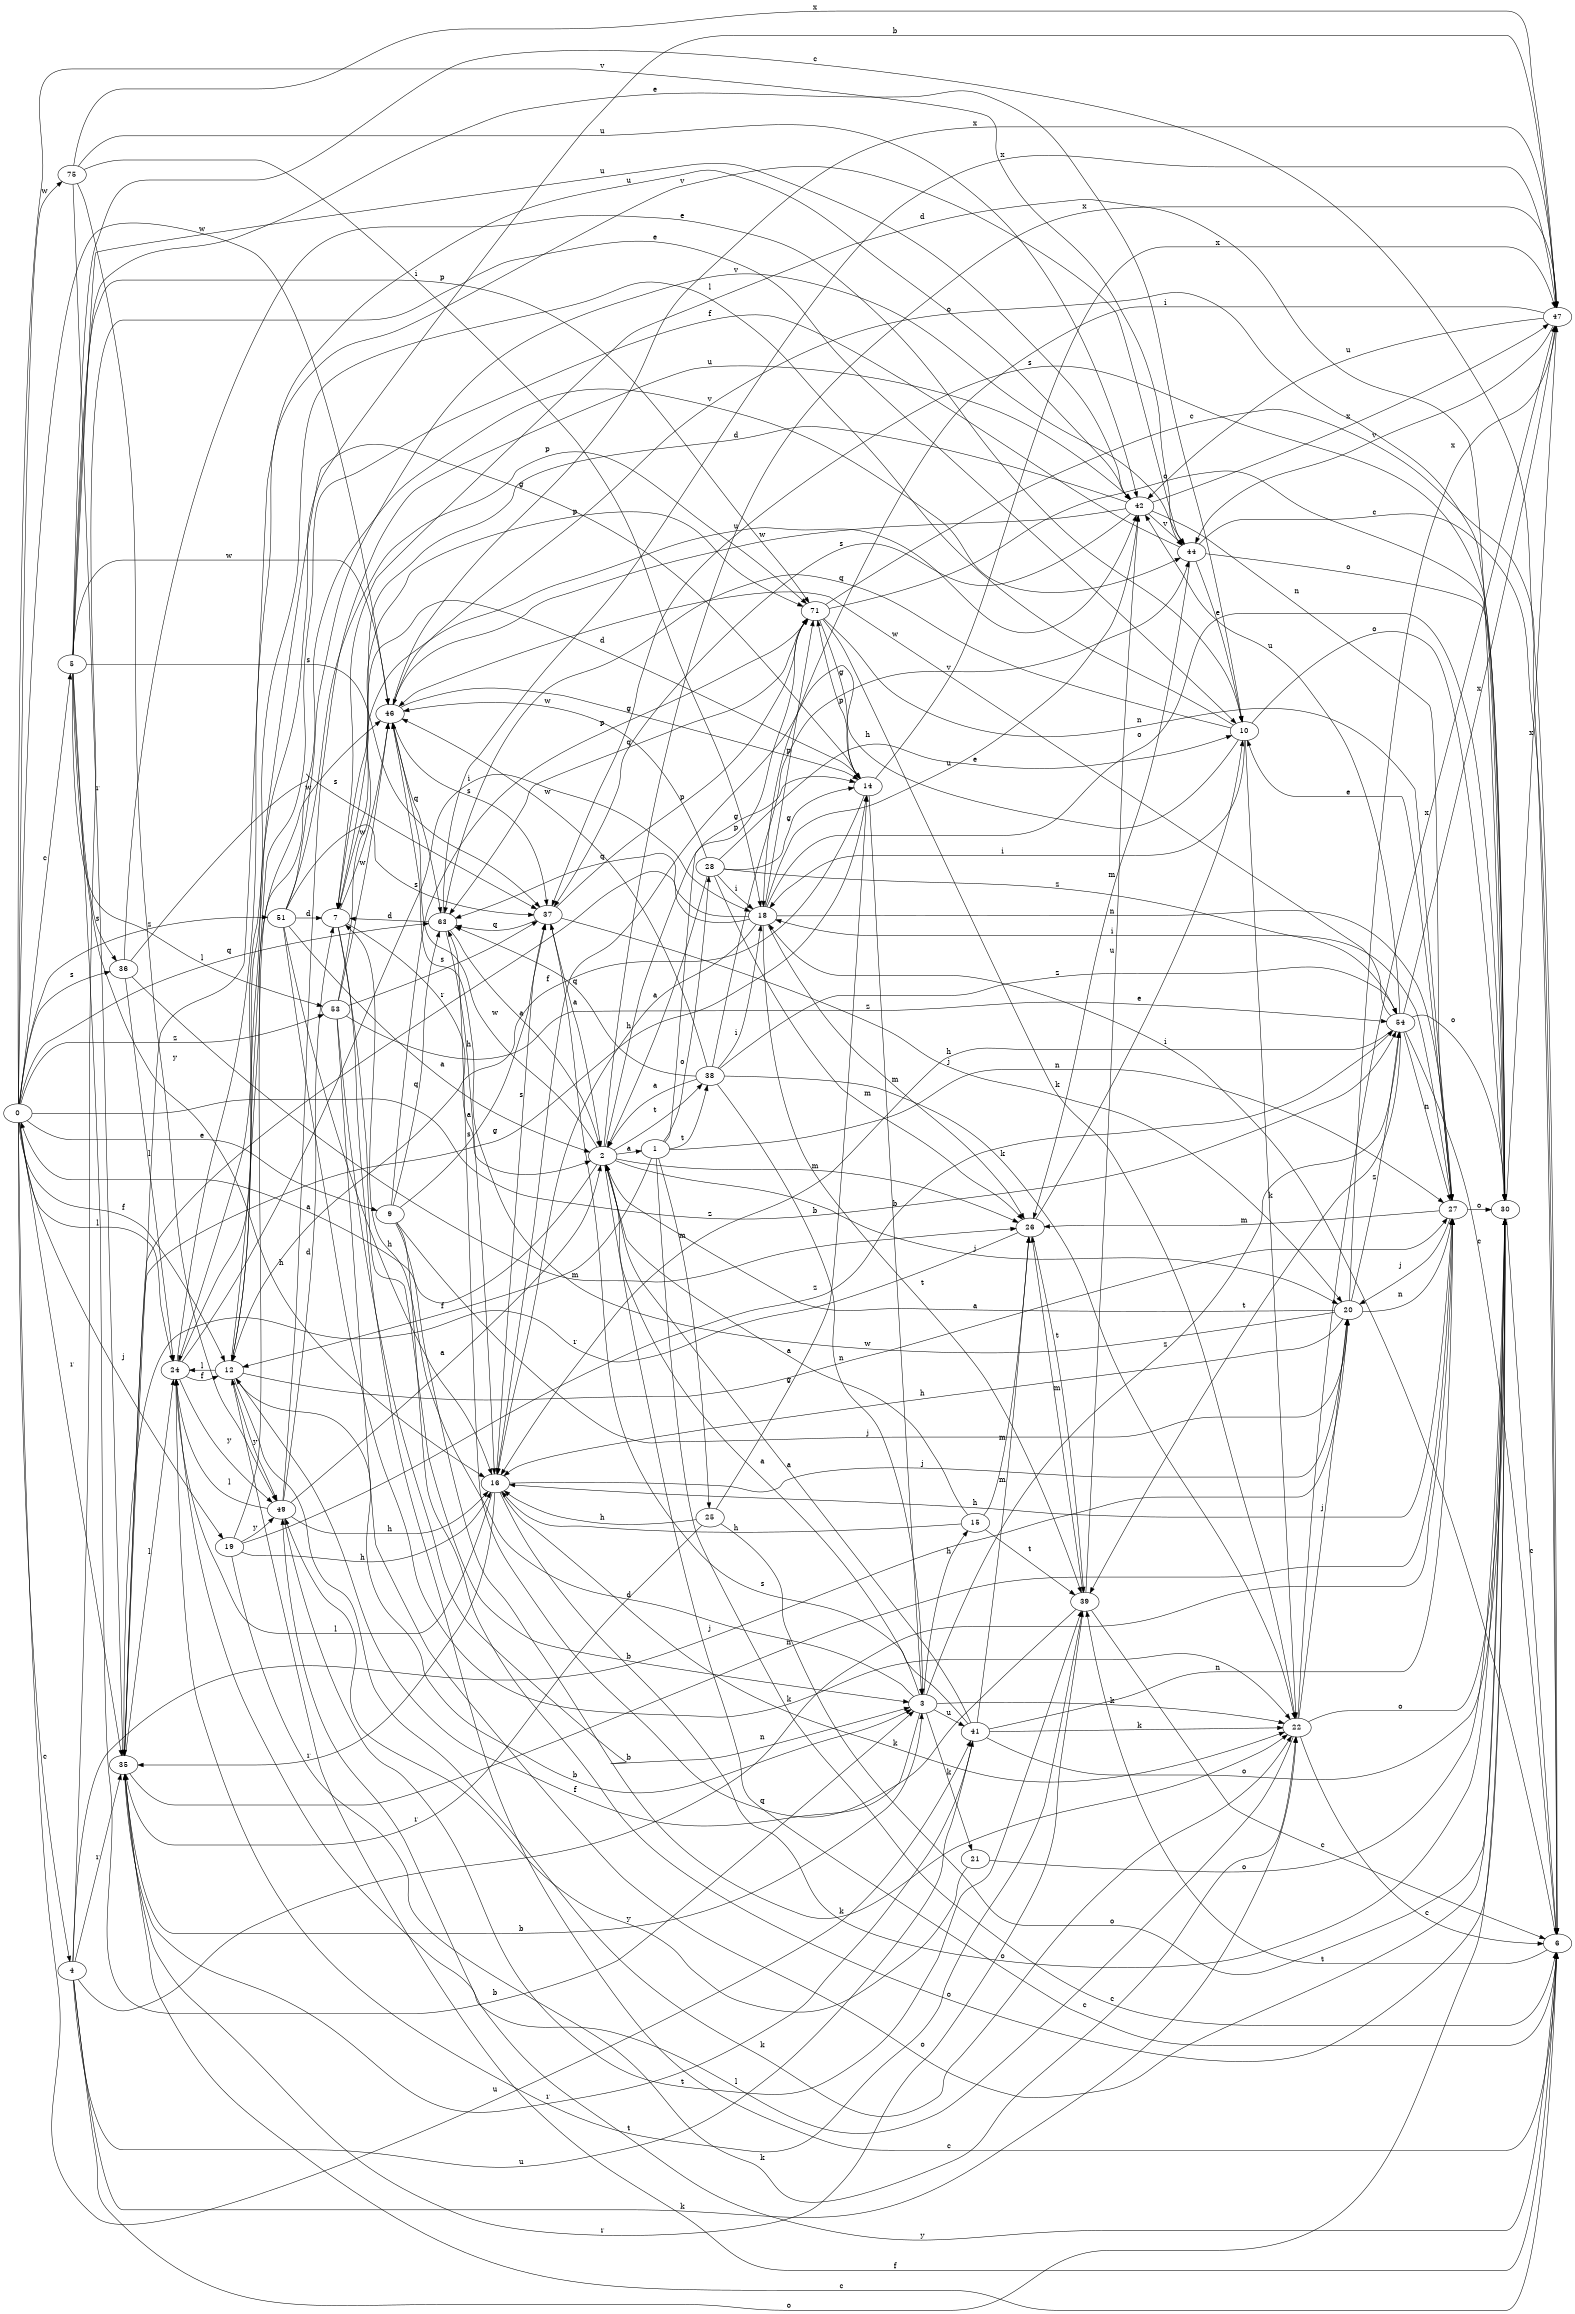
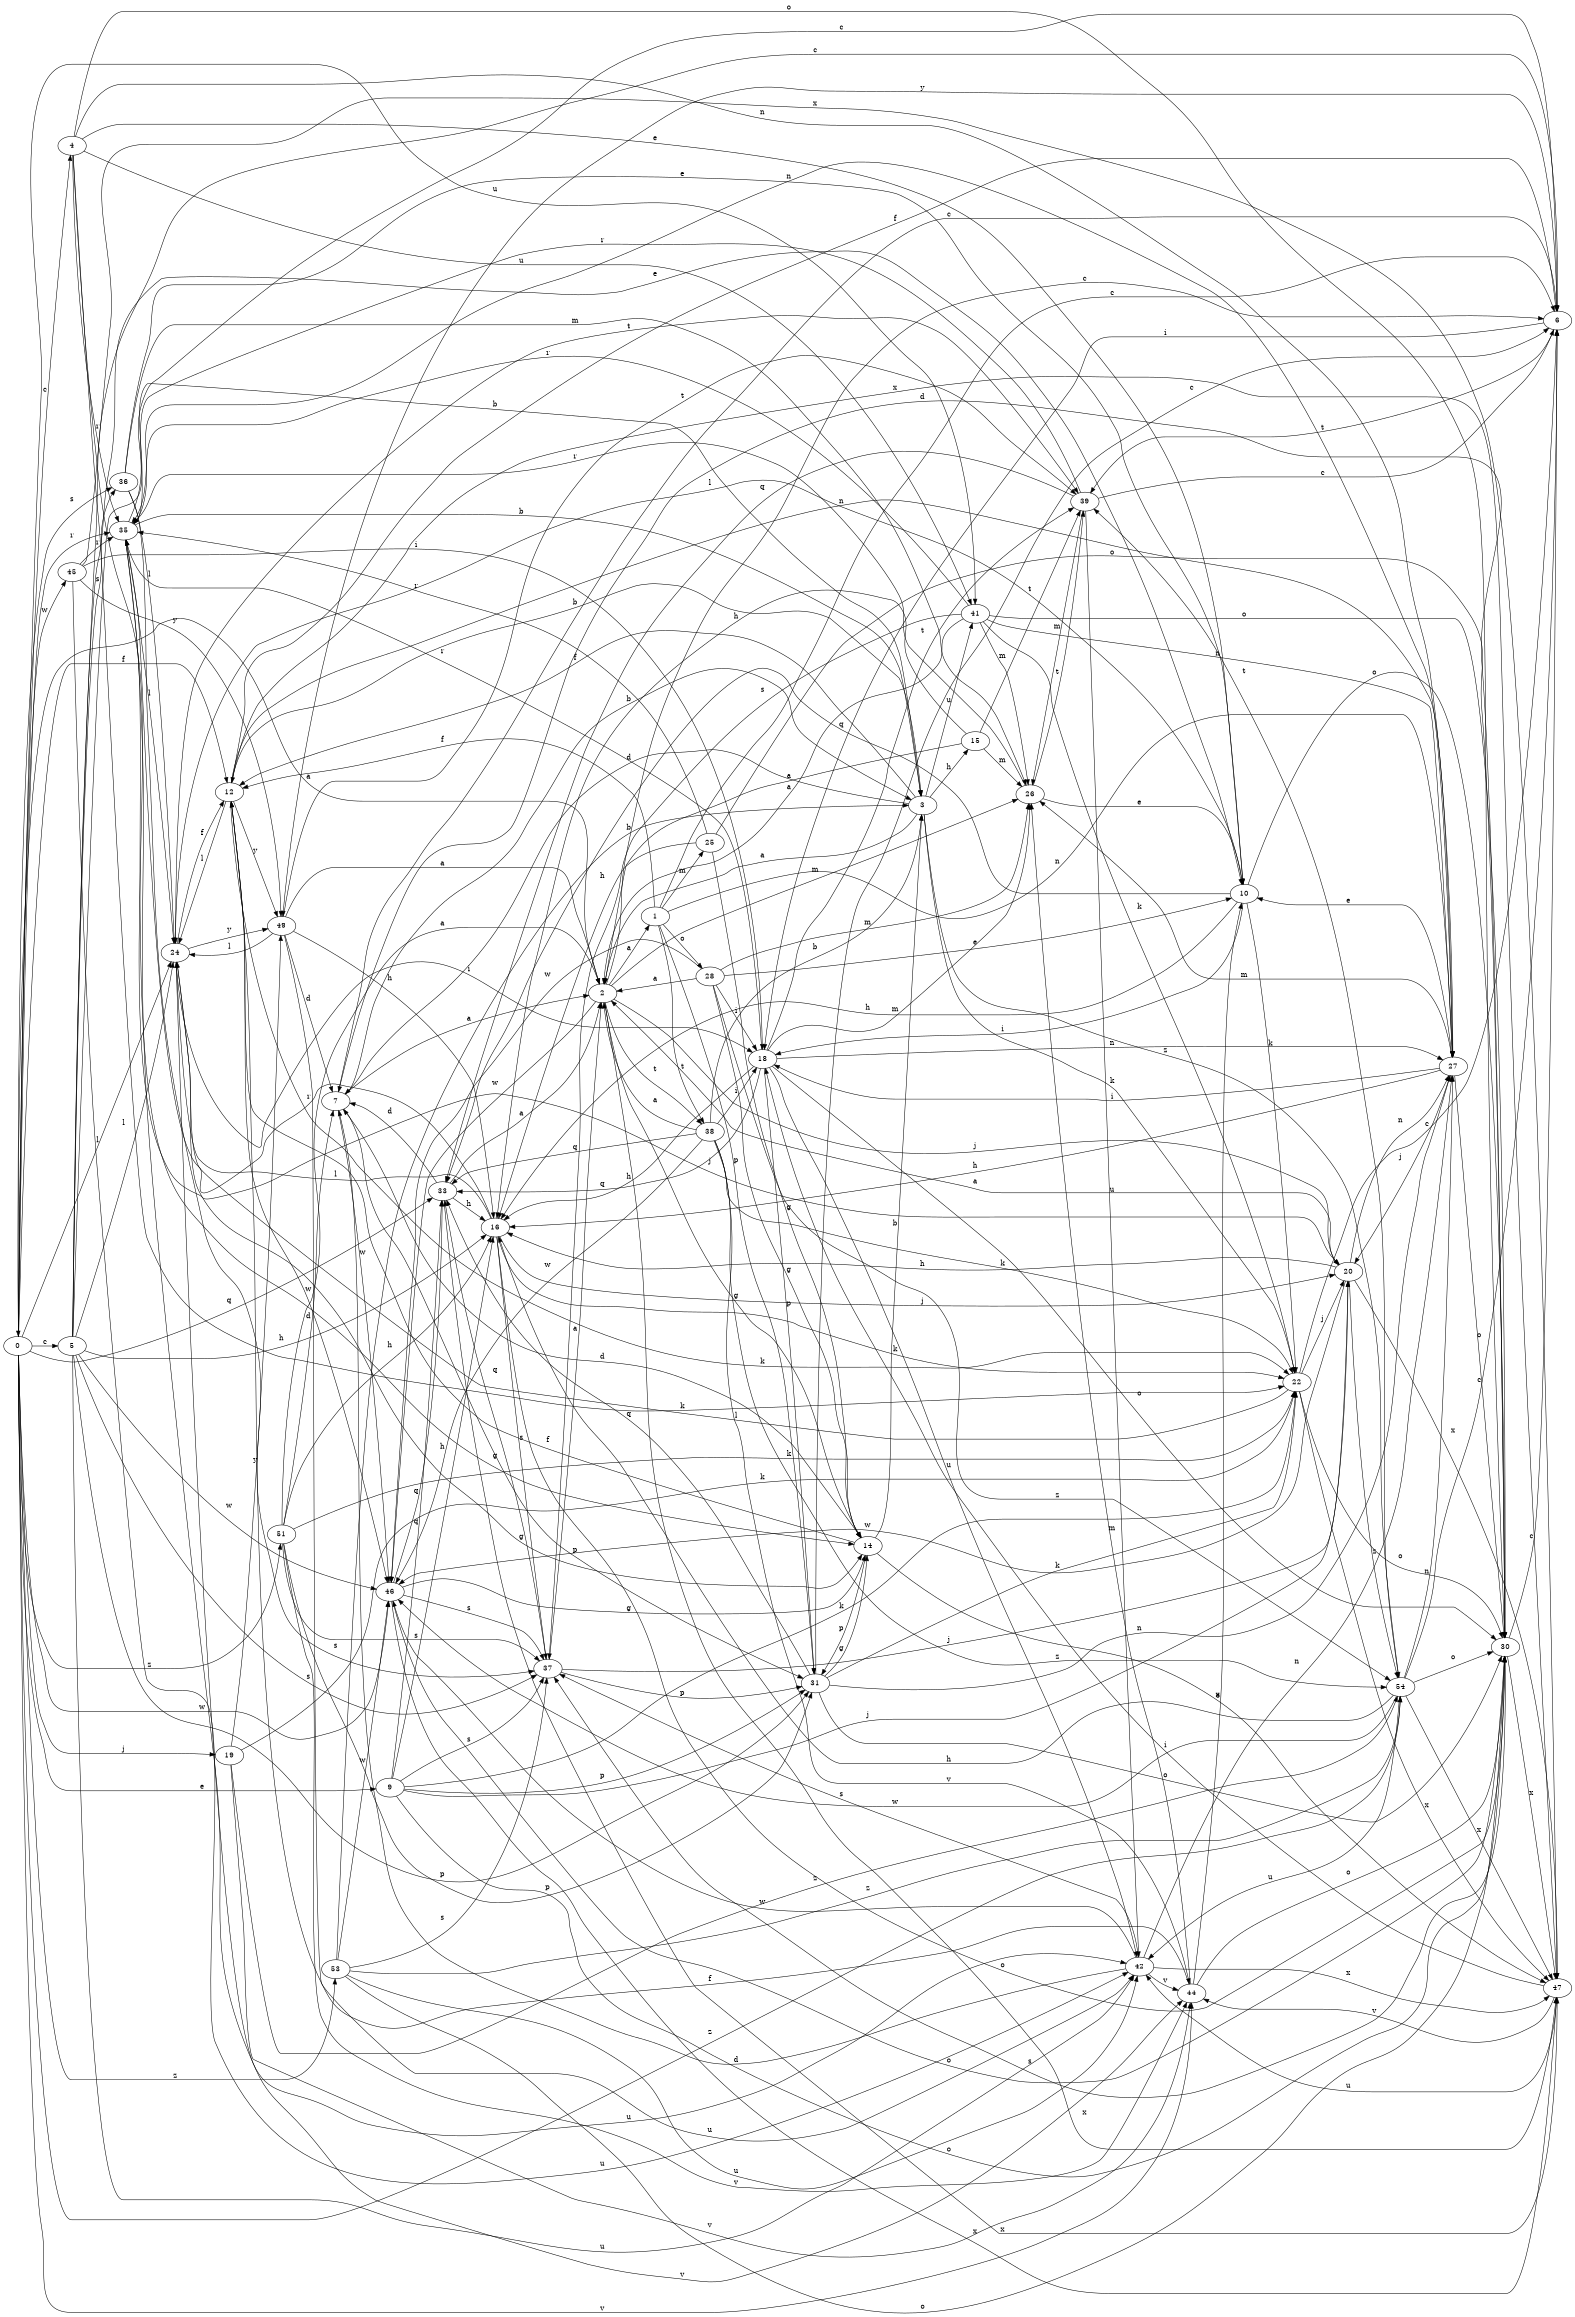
(895, 31) -> (895, 388)
(72, 175) -> (72, 572)
(815, 611) -> (815, 1683)
(1531, 700) -> none
(110, 915) -> (131, 1154)
(443, 922) -> (443, 1191)
(376, 1561) -> (445, 1511)
(975, 1859) -> none
